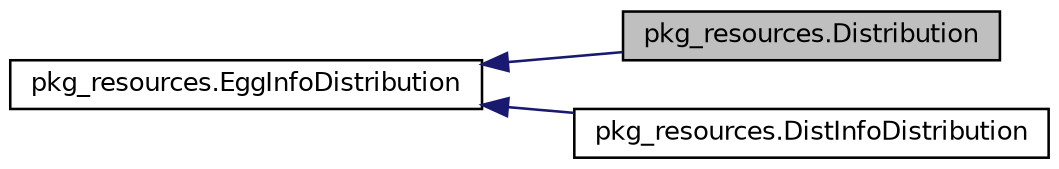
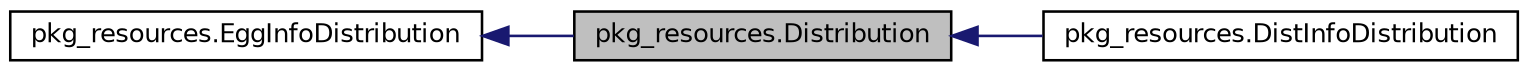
(541, 110) -> (1010, 36)
